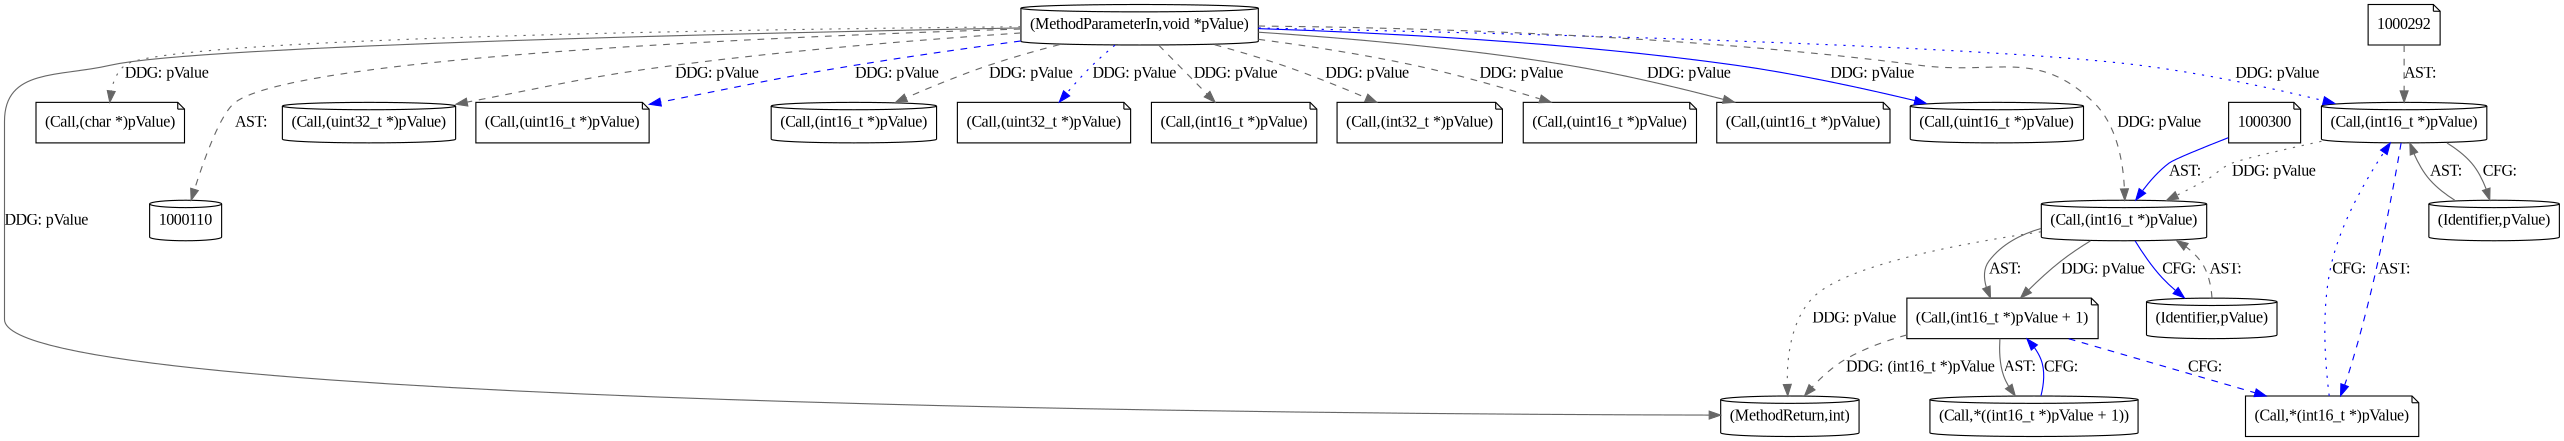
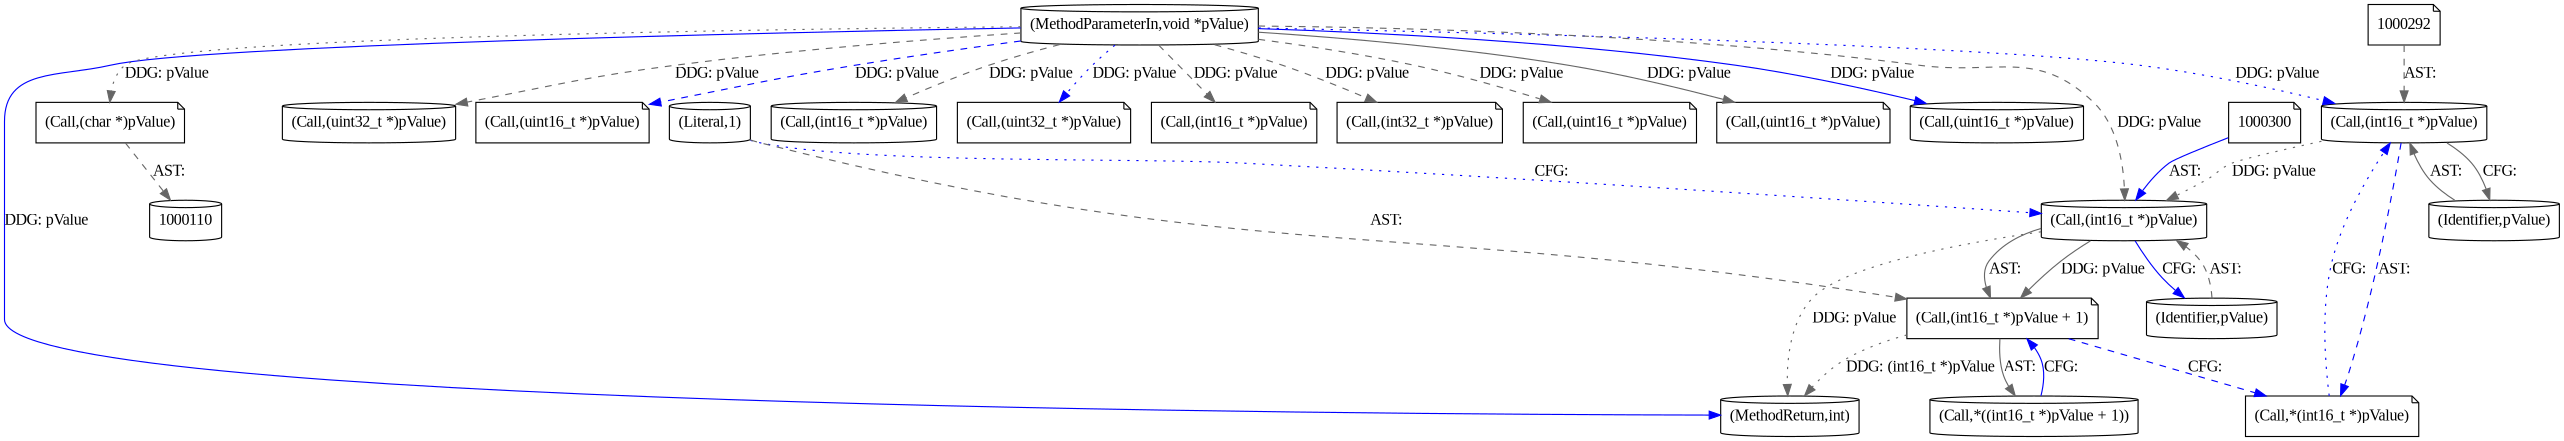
(577, 50) -> (144, 167)
none -> (710, 123)
(1855, 354) -> (1855, 354)
(232, 372) -> (232, 372)
